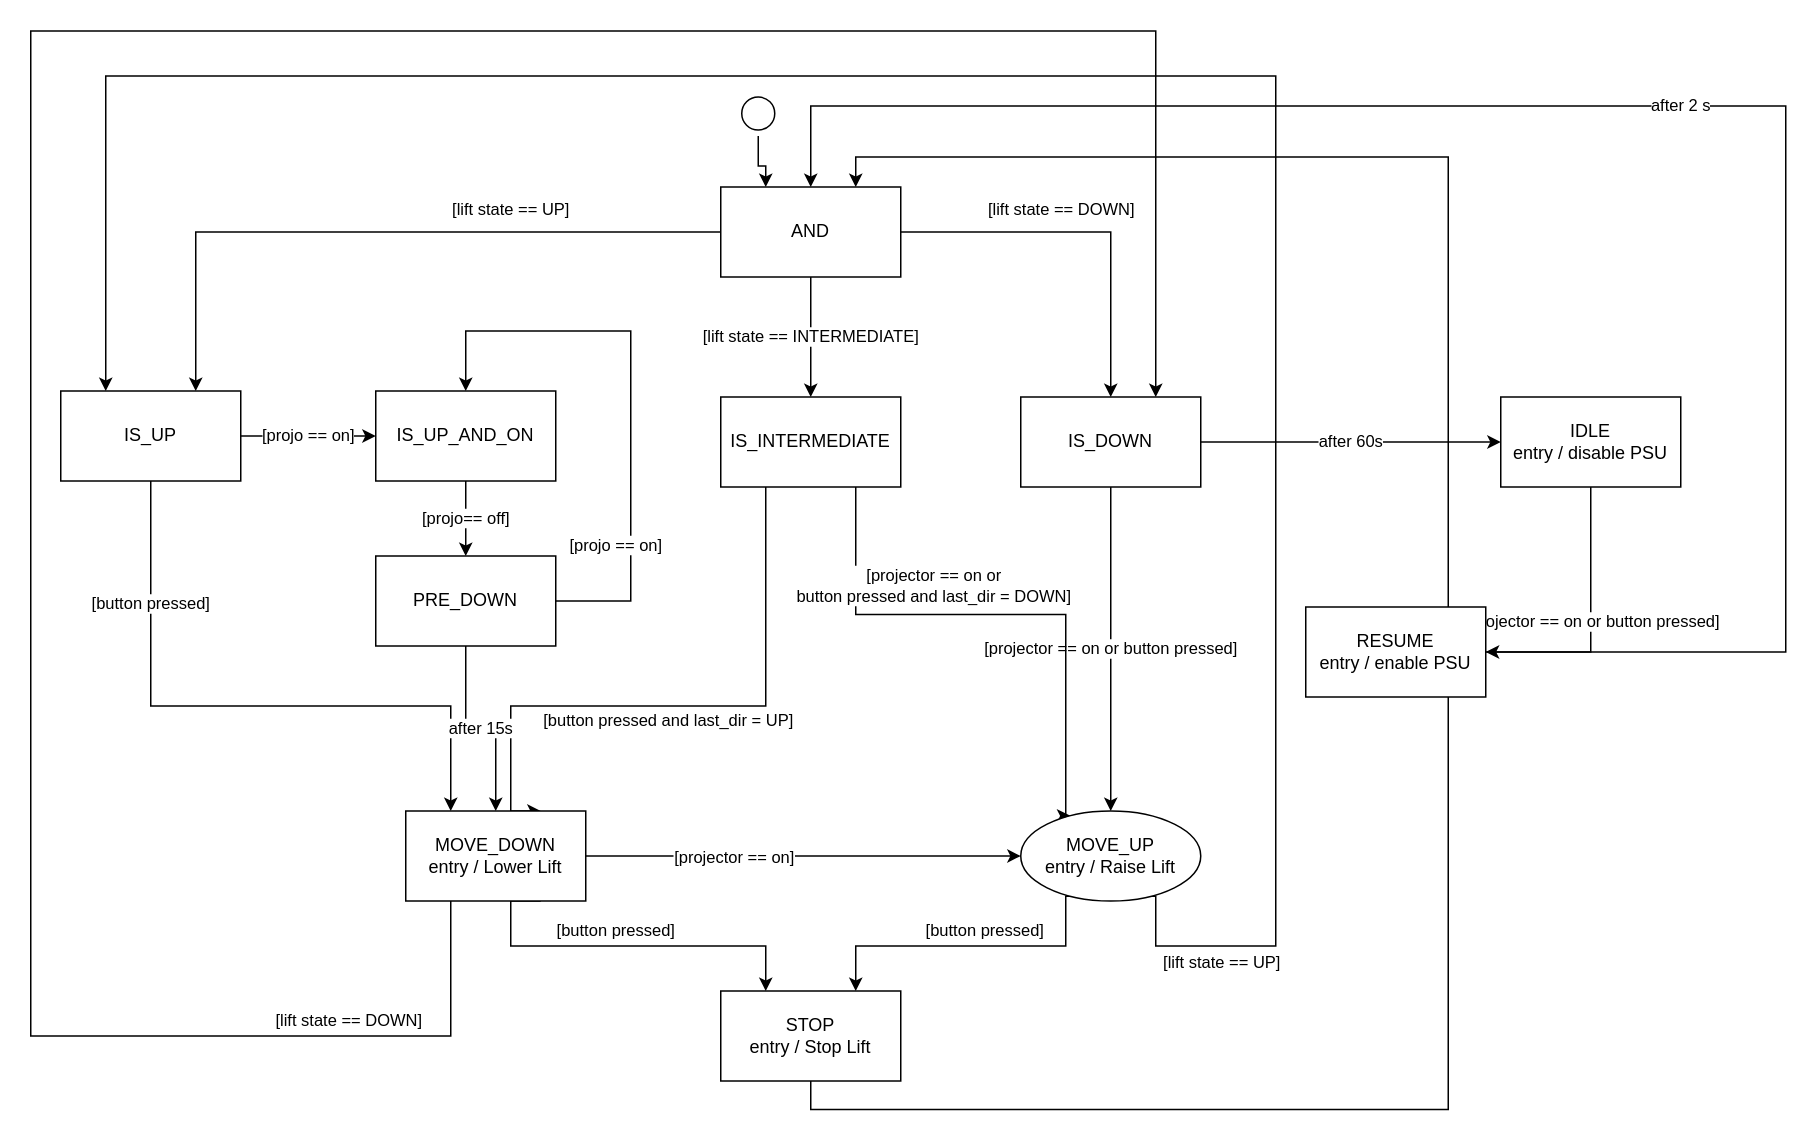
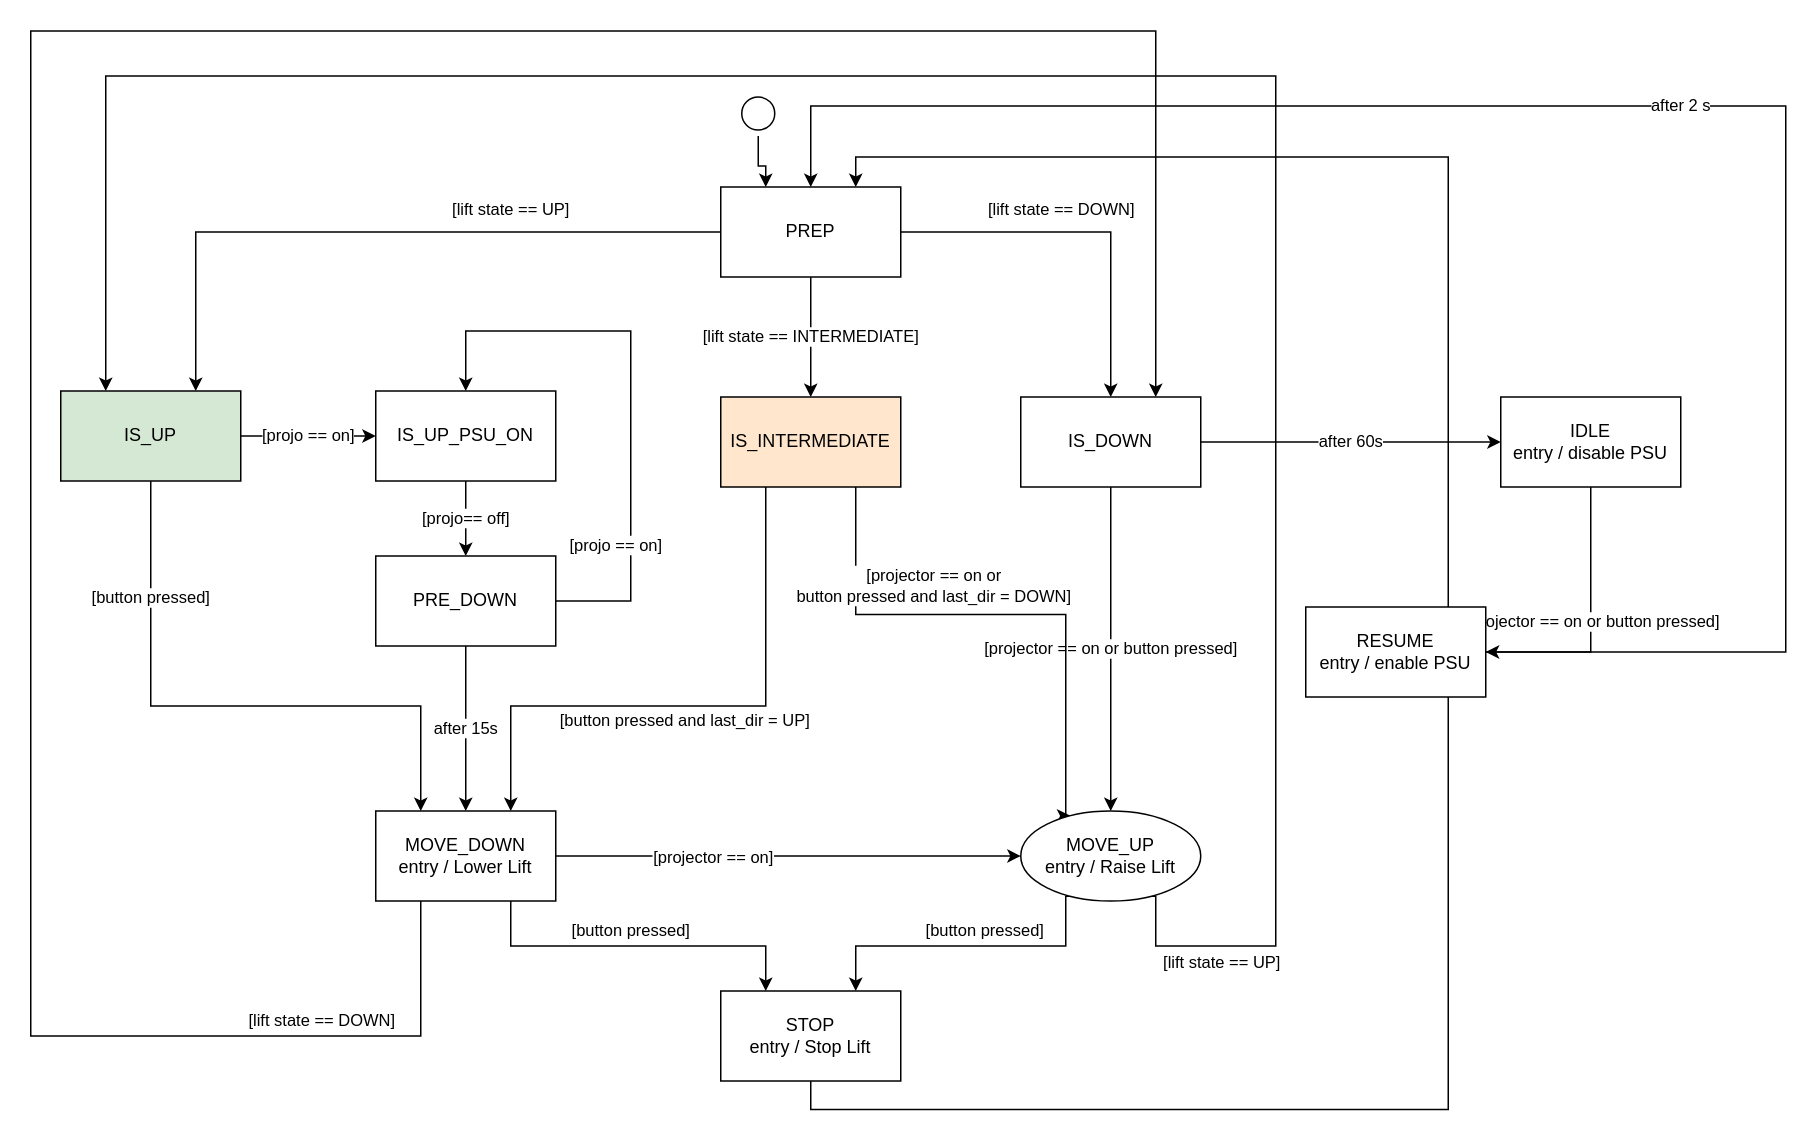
(811, 232) -> (811, 232)
(151, 436) -> (151, 436)
(466, 436) -> (466, 436)
(811, 442) -> (811, 442)
(496, 856) -> (466, 856)
